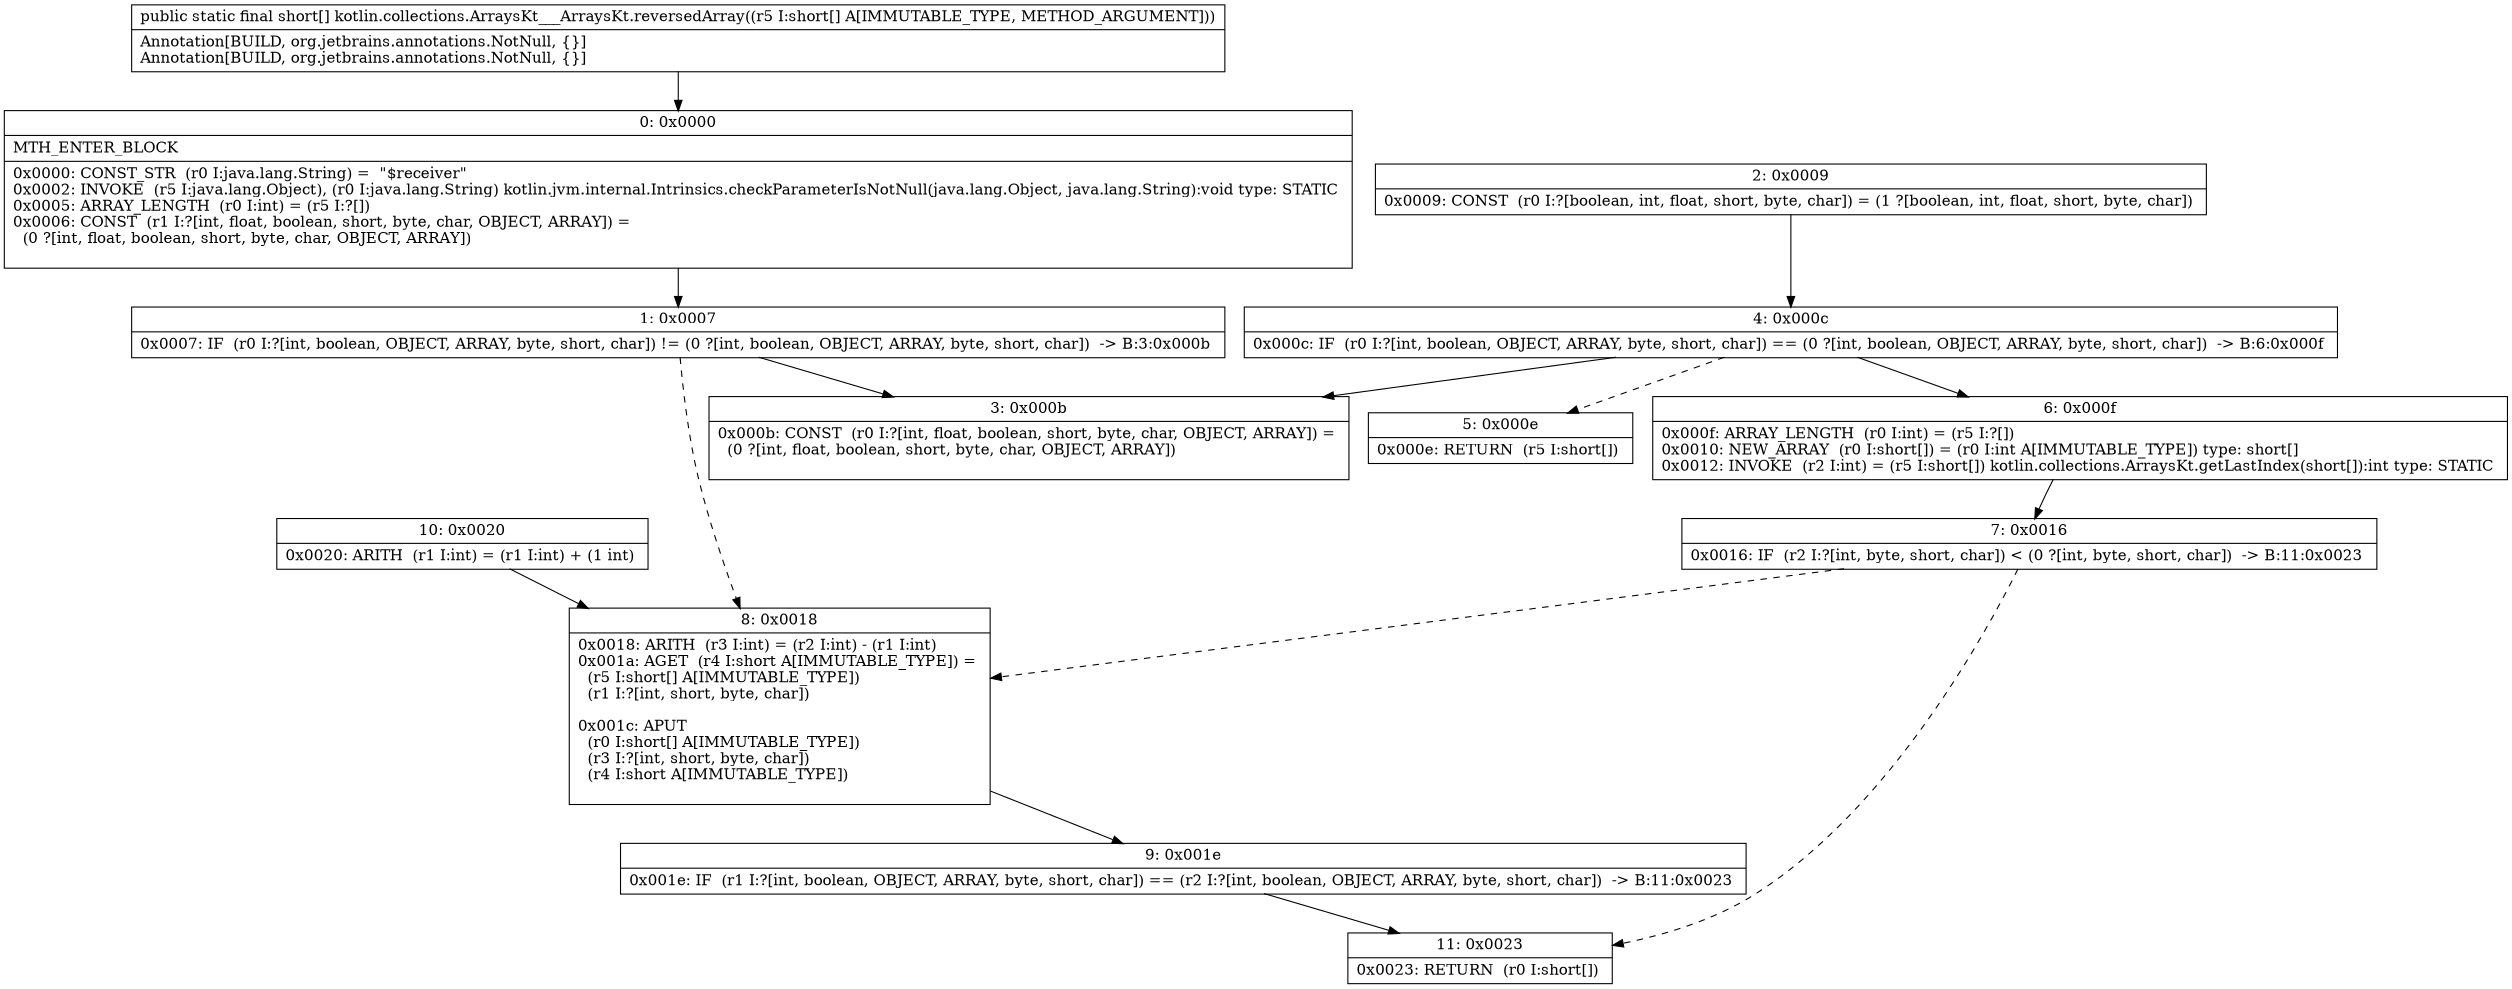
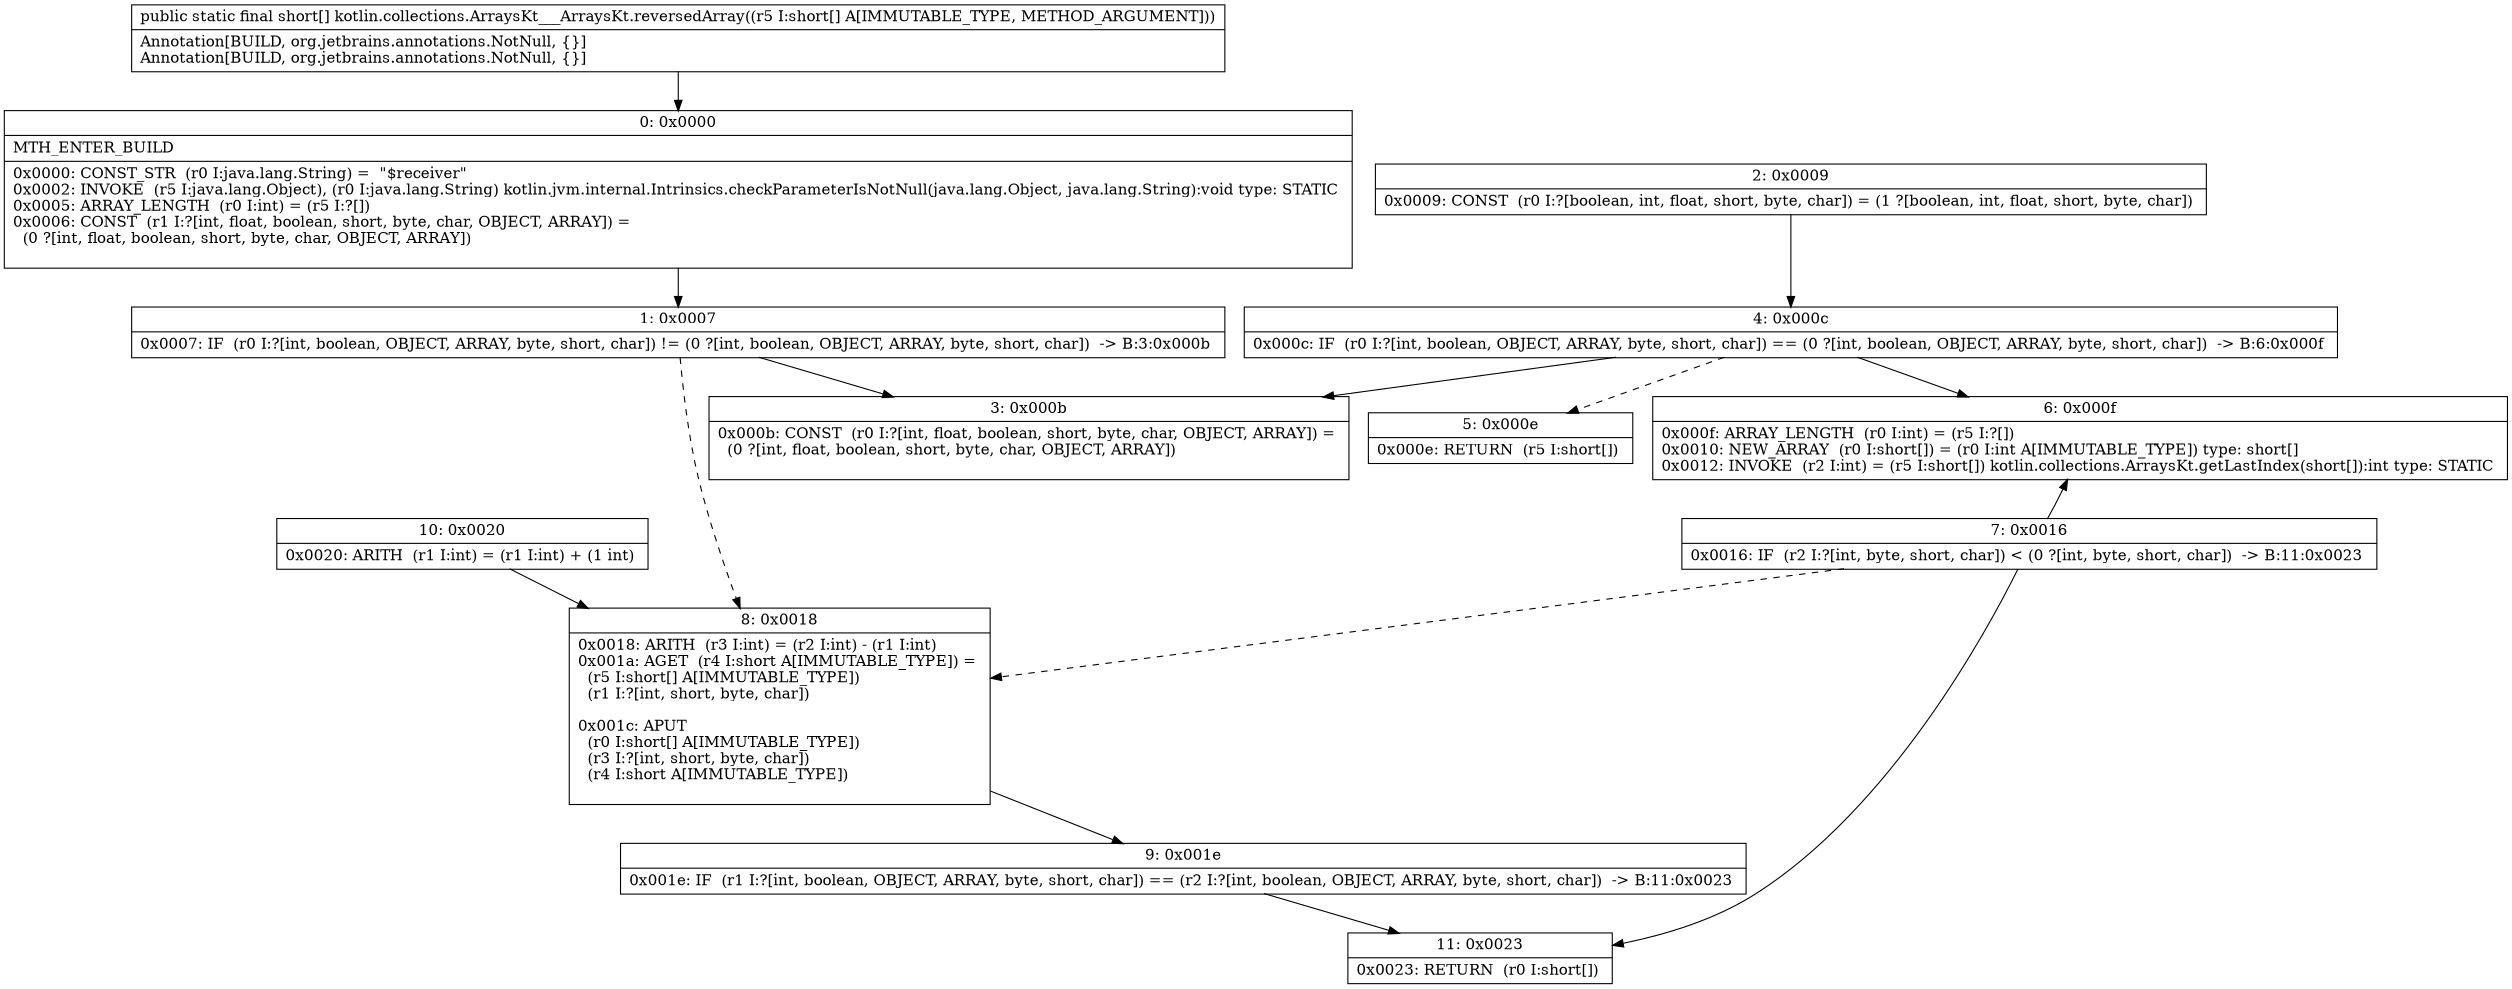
(96, 148) -> (94, 148)
(2046, 494) -> (2055, 504)
(1861, 802) -> (1861, 802)
